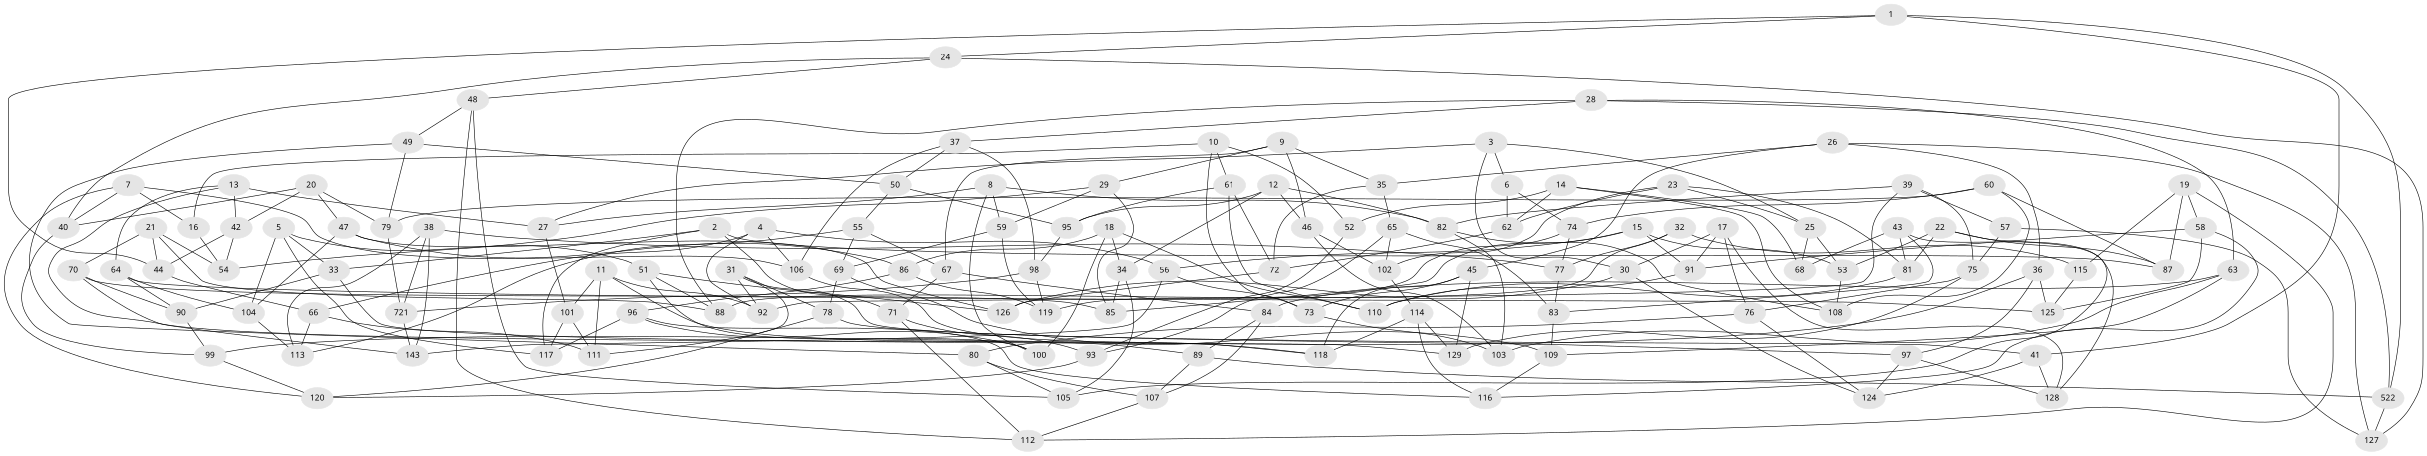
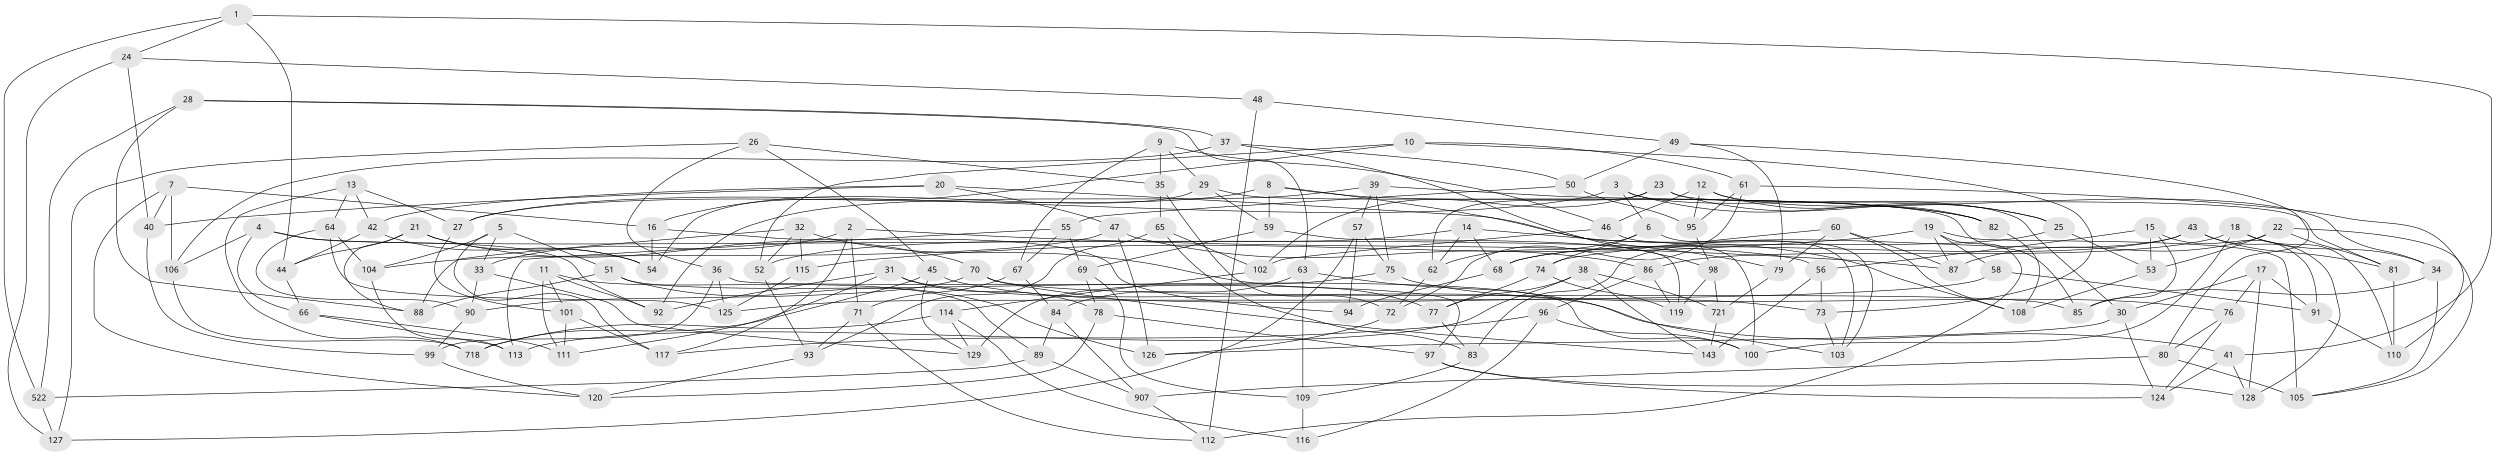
none -> (780, 249)
(1501, 279) -> (1872, 278)
none -> (1348, 313)
(1321, 356) -> (473, 356)
(1928, 376) -> none
(654, 382) -> (2119, 242)
(1152, 398) -> (1142, 398)
